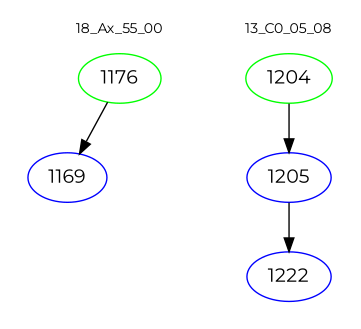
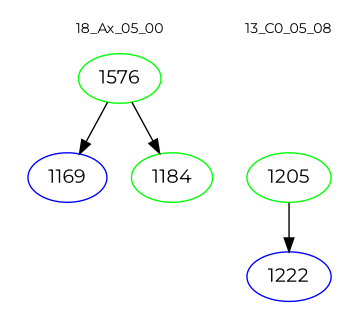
(120, 30) -> (120, 30)
(120, 78) -> (120, 78)
(289, 78) -> none
none -> (172, 178)
(289, 178) -> (289, 178)
